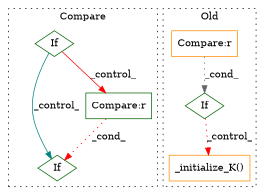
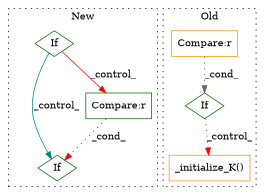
(83, 17) -> (83, 17)
